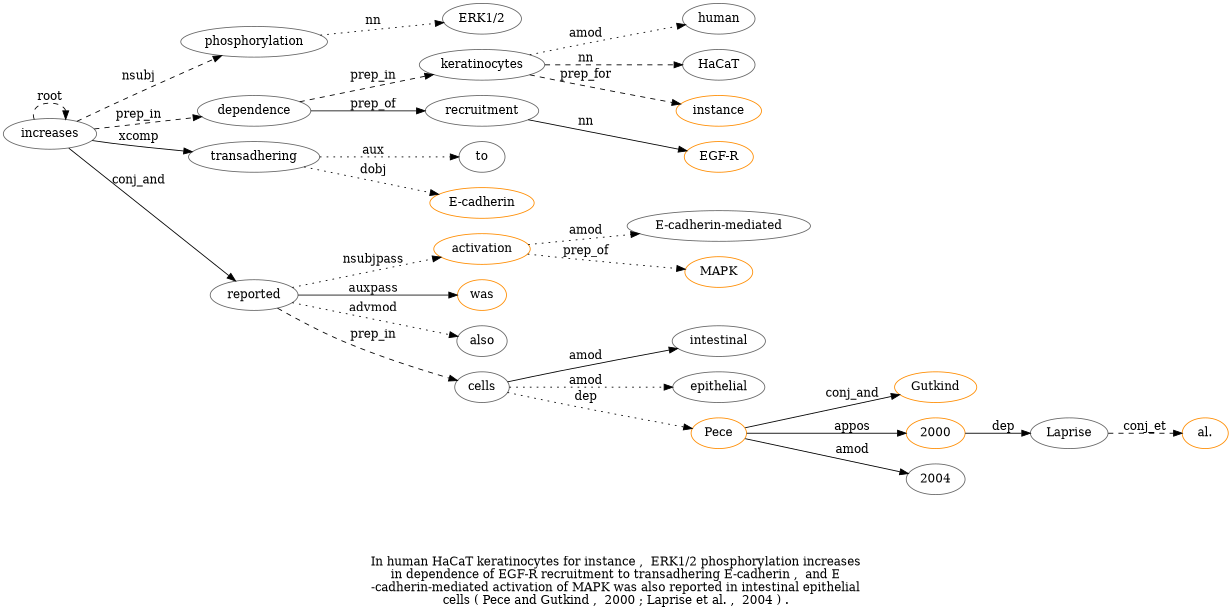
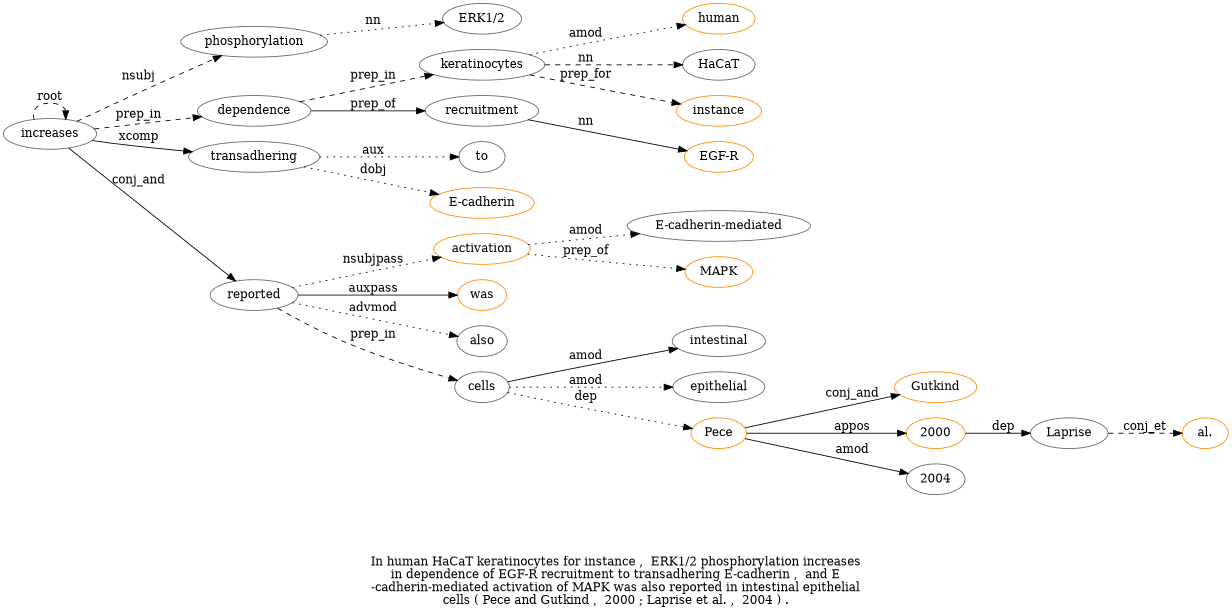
(719, 19) -> (719, 19)
